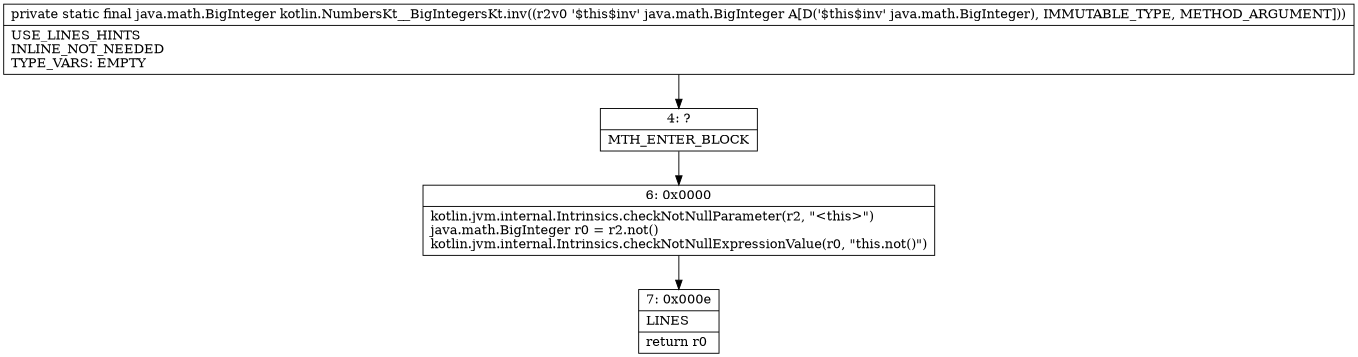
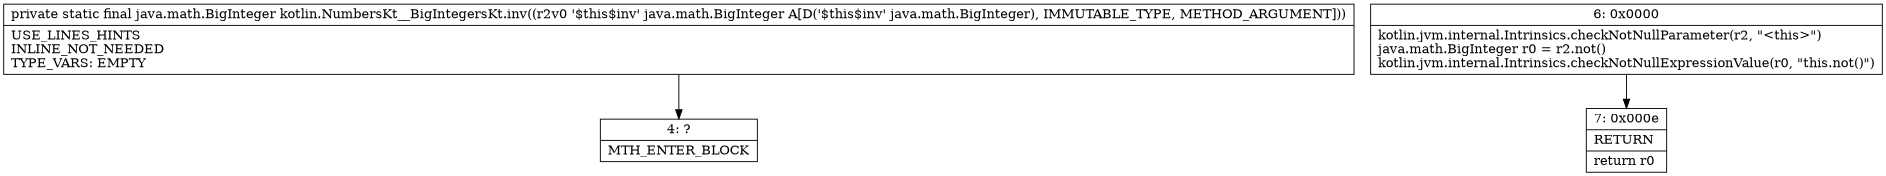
(679, 163) -> none
(668, 321) -> (1624, 140)
